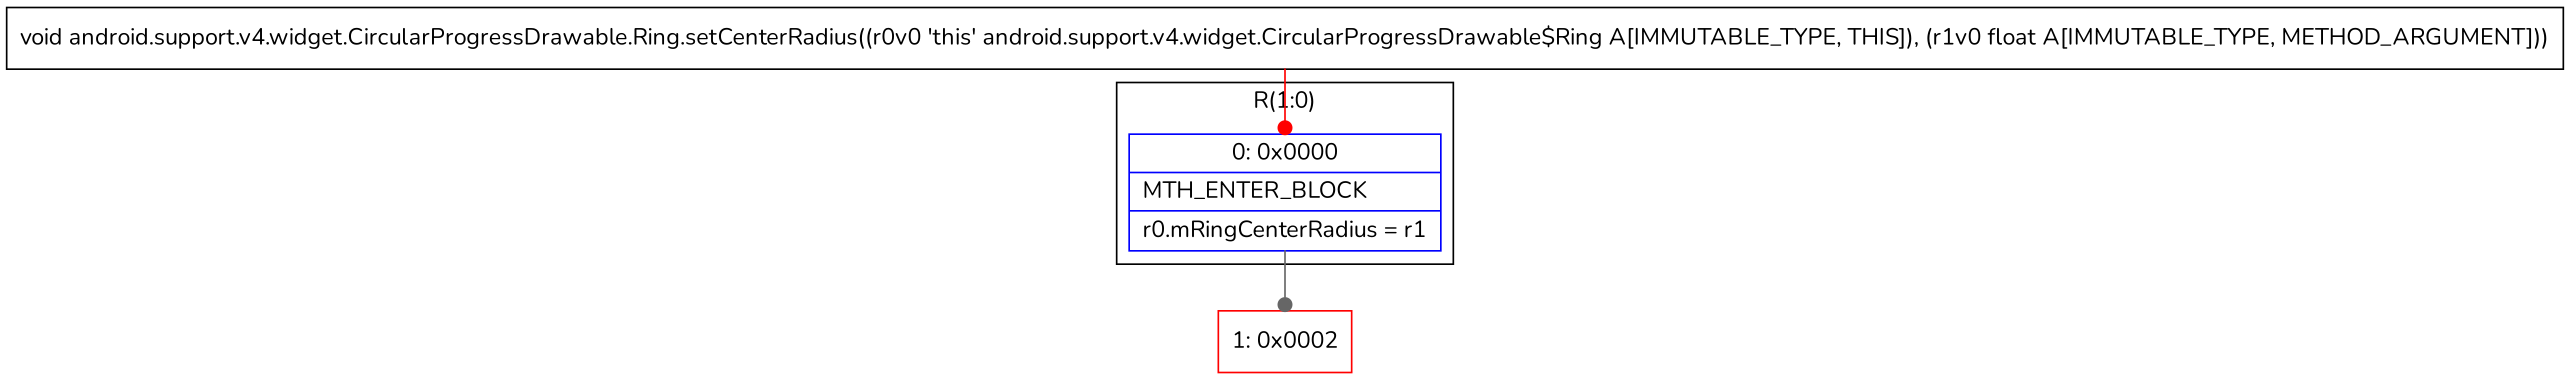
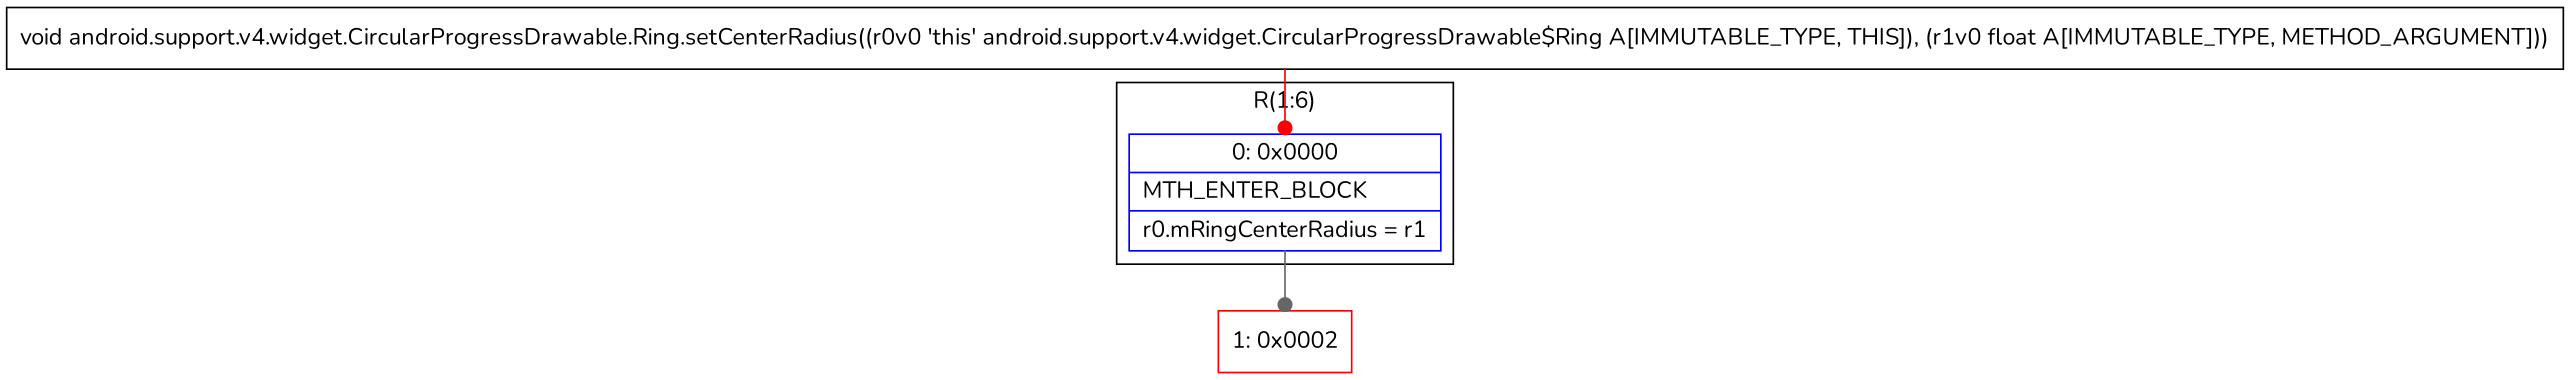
(1285, 102) -> (1285, 102)
